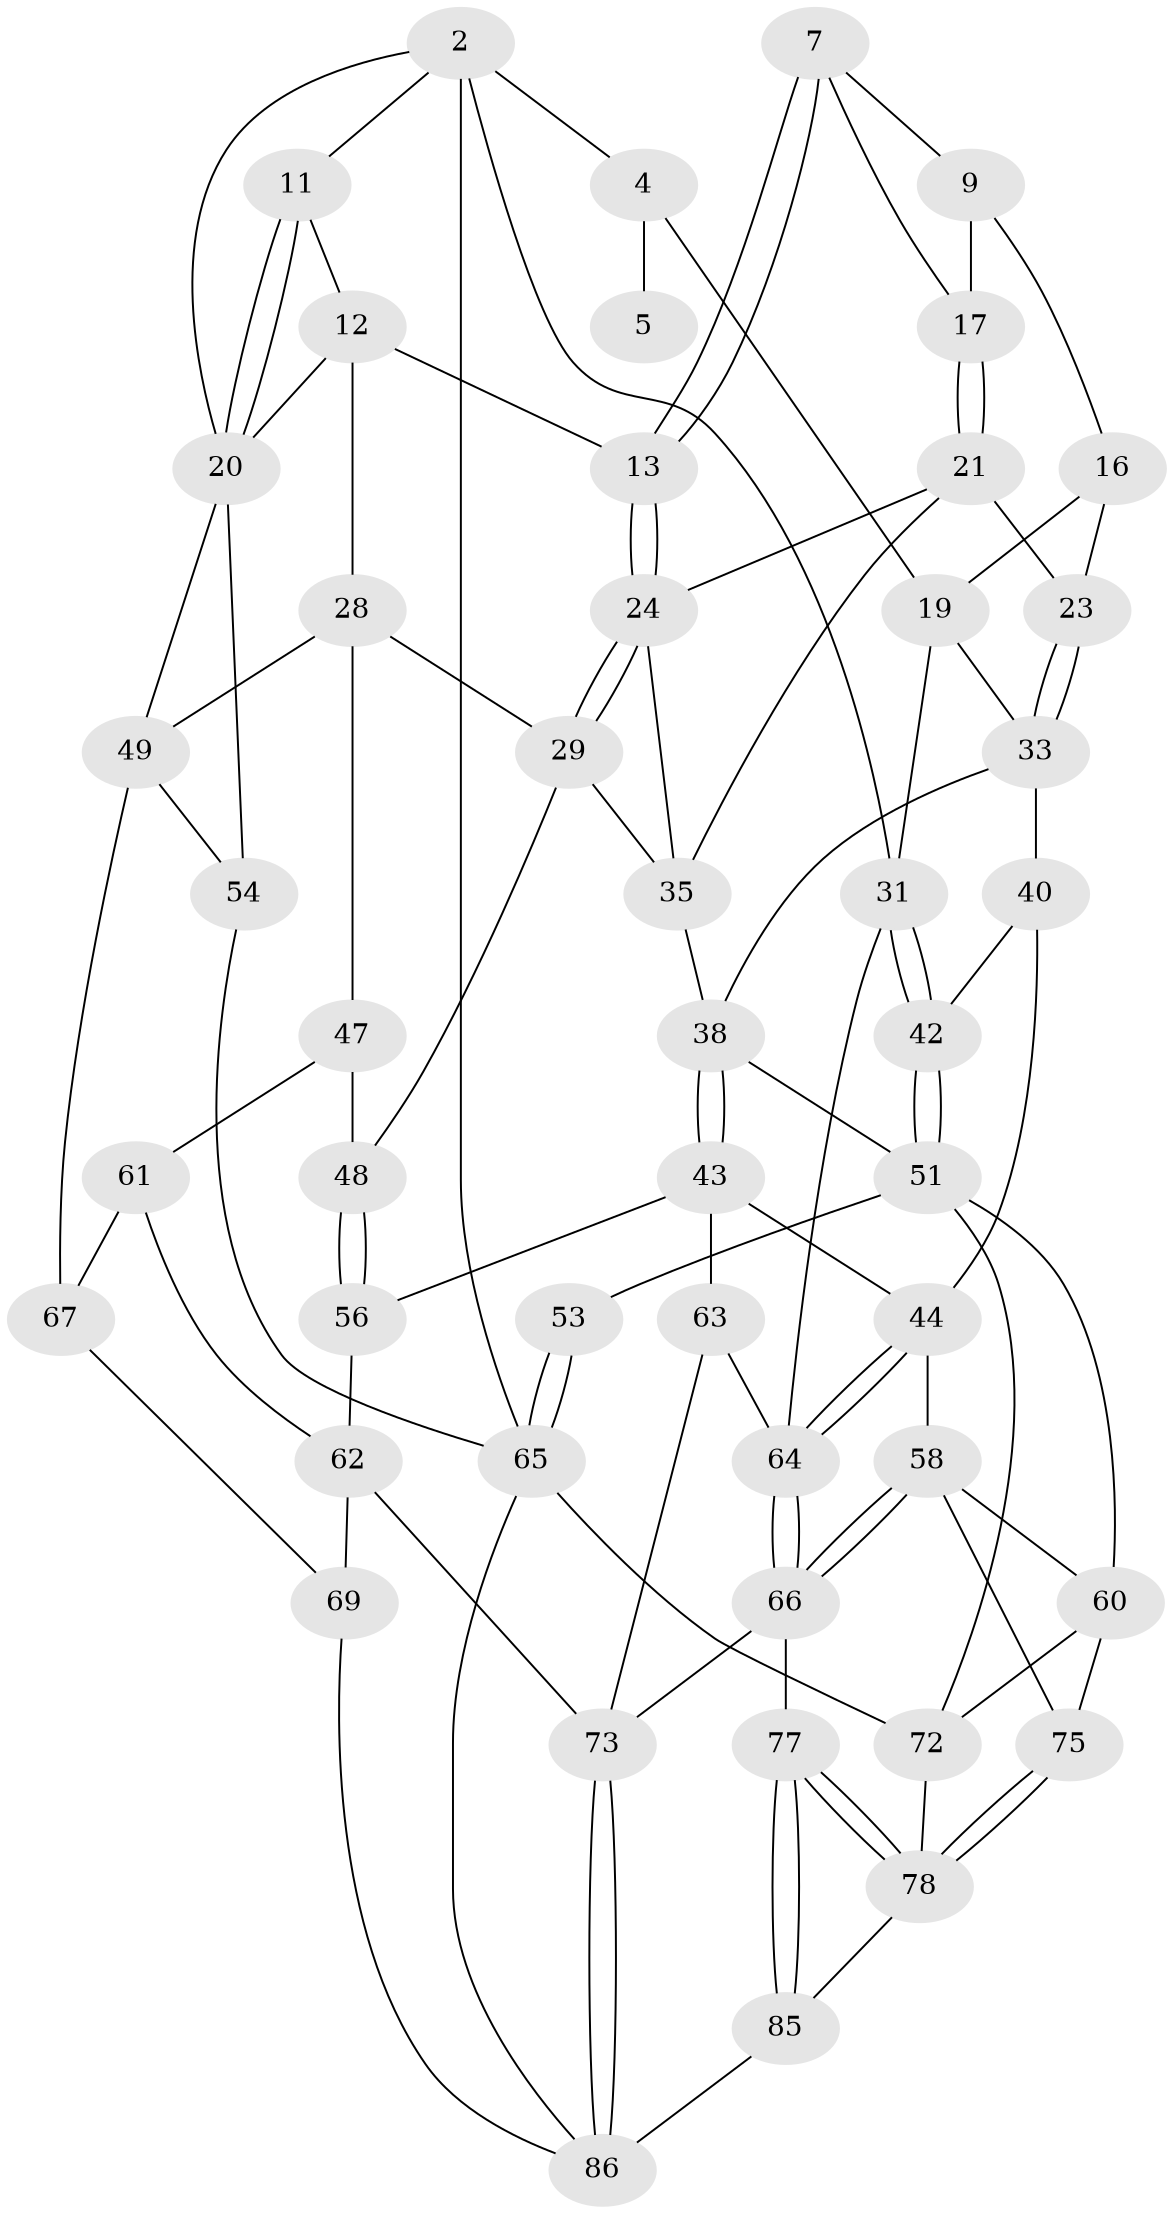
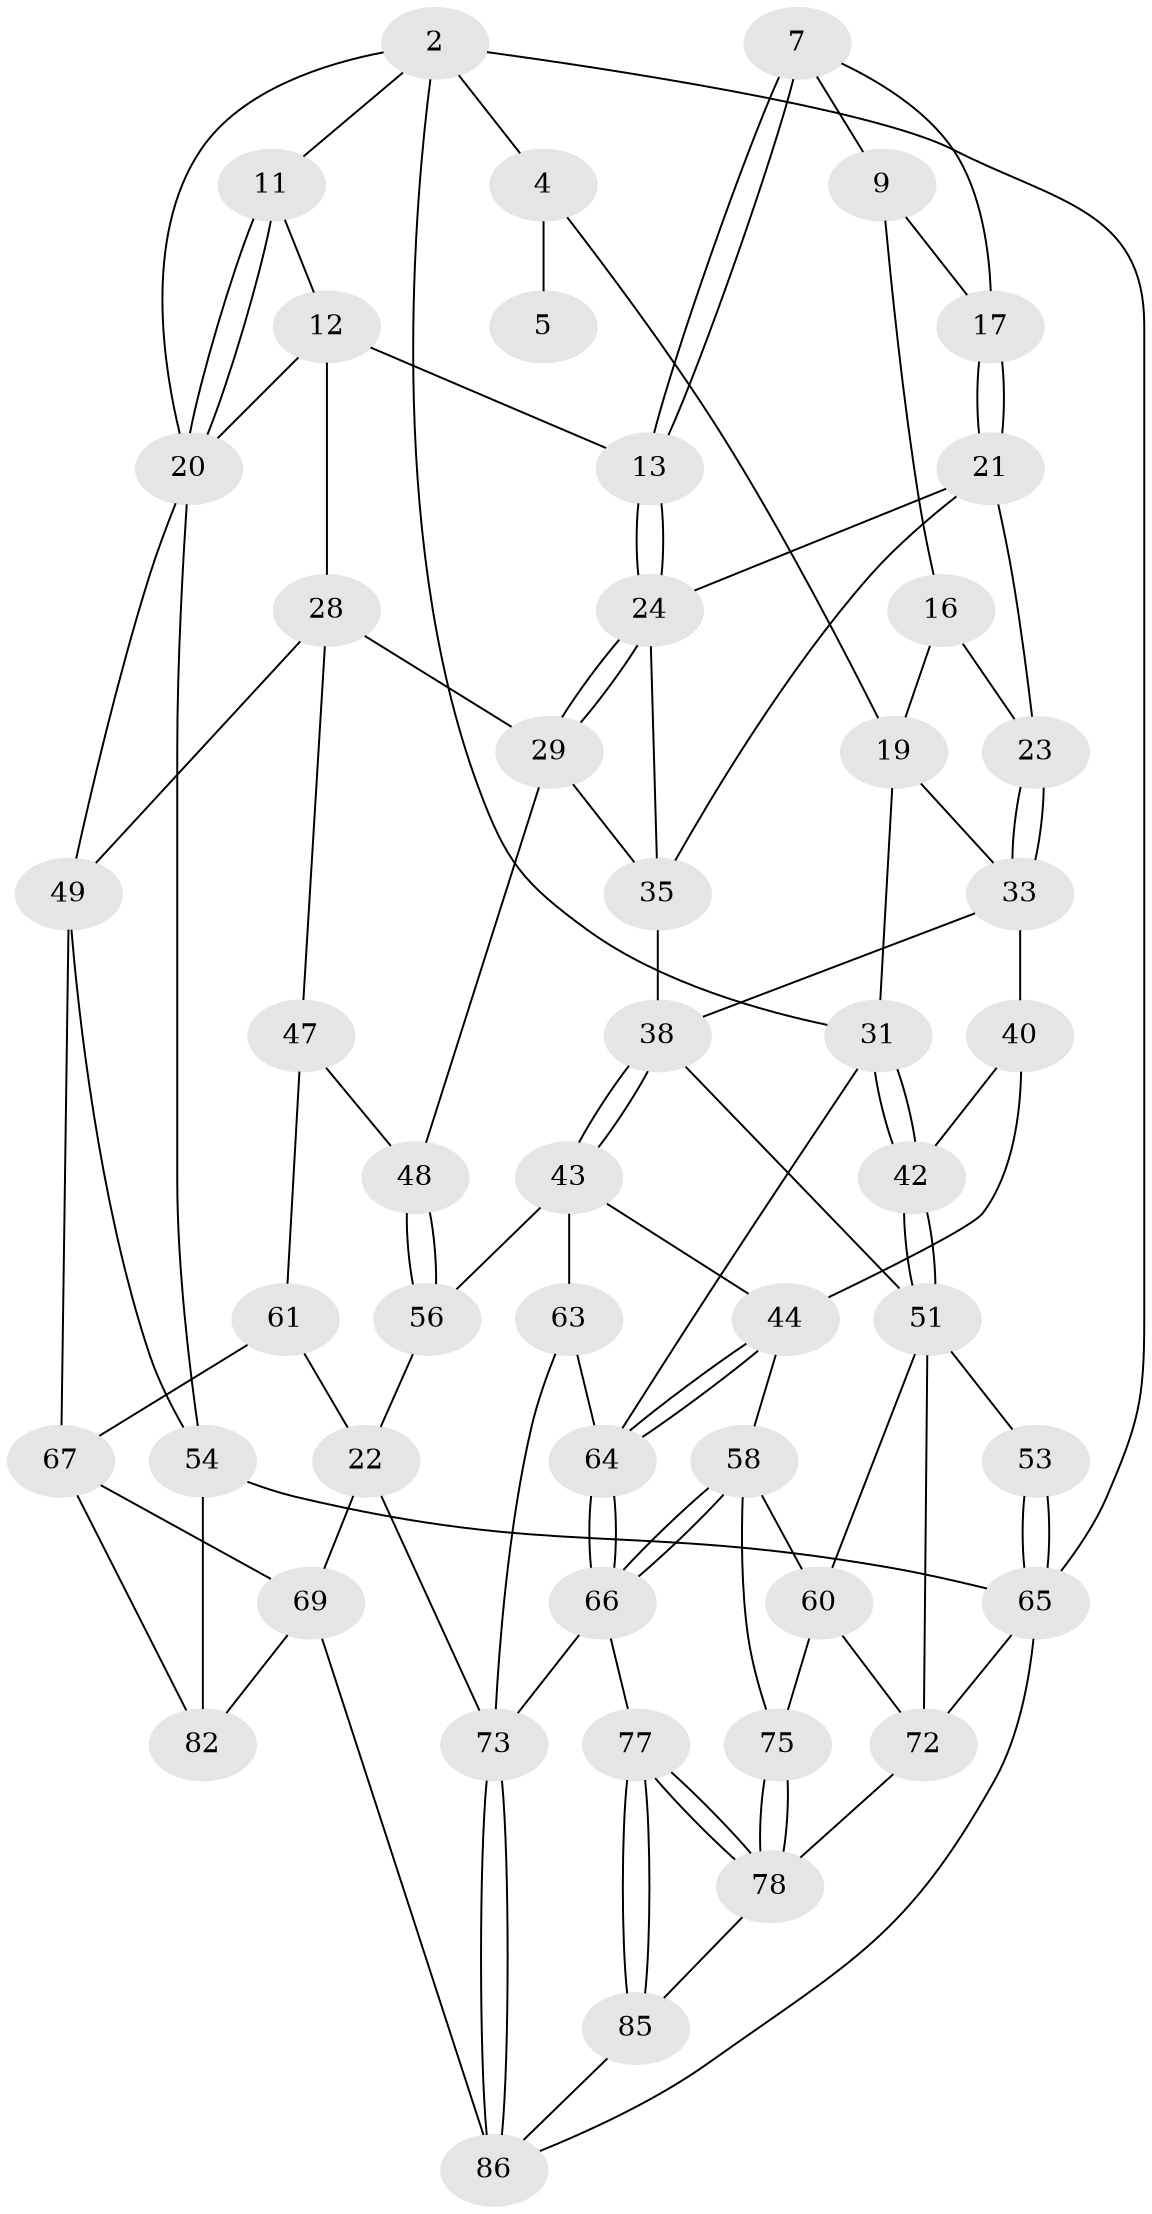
(349, 1461) -> (366, 1461)
none -> (203, 1745)
